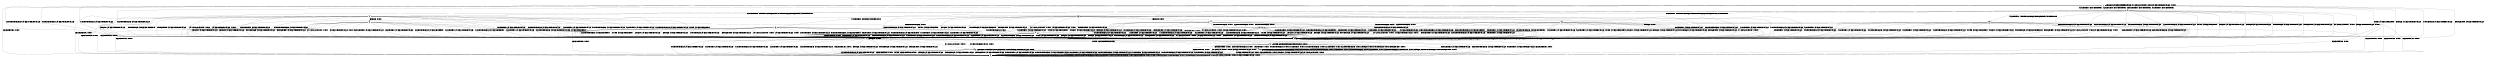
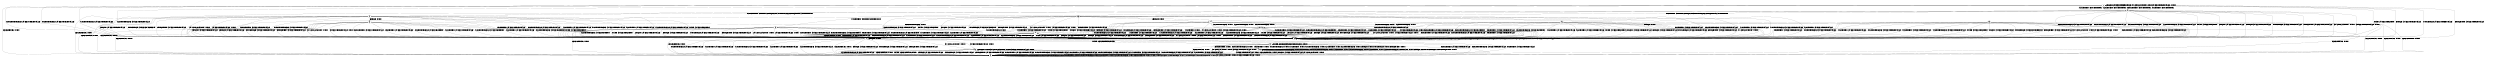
(2058, 12) -> none
(1192, 30) -> (1192, 30)
(2411, 39) -> (2411, 39)
(1483, 54) -> (687, 40)
